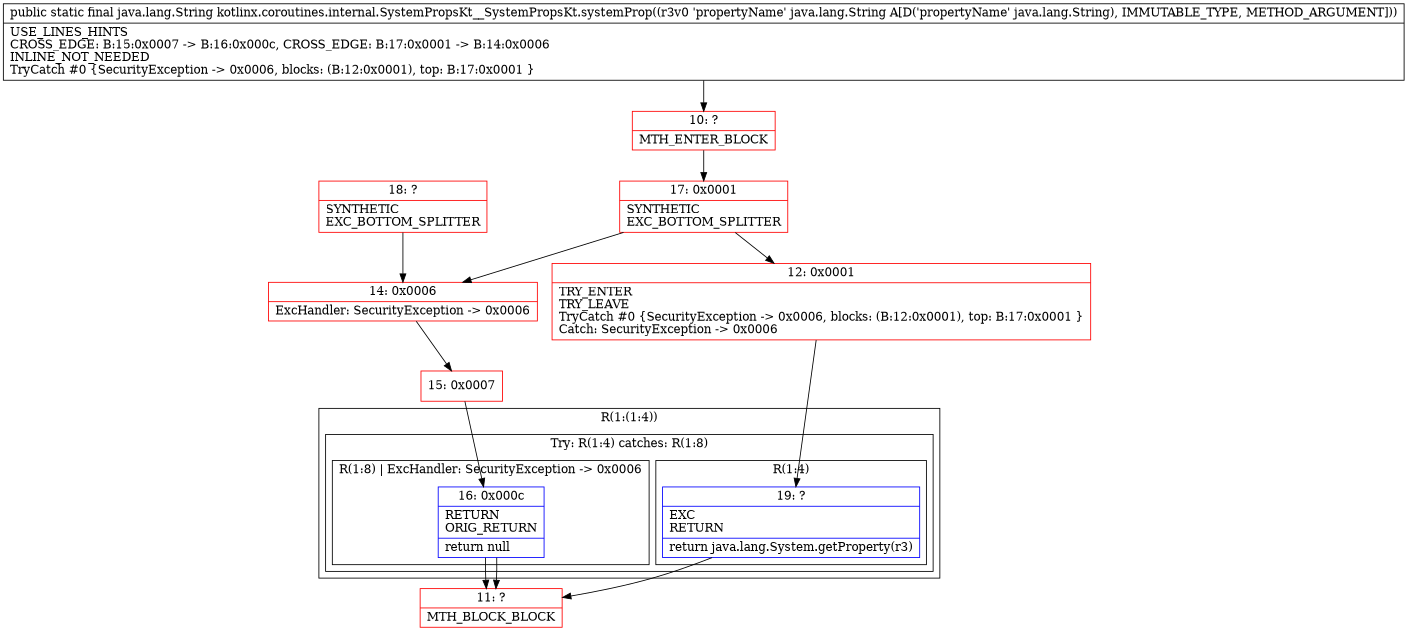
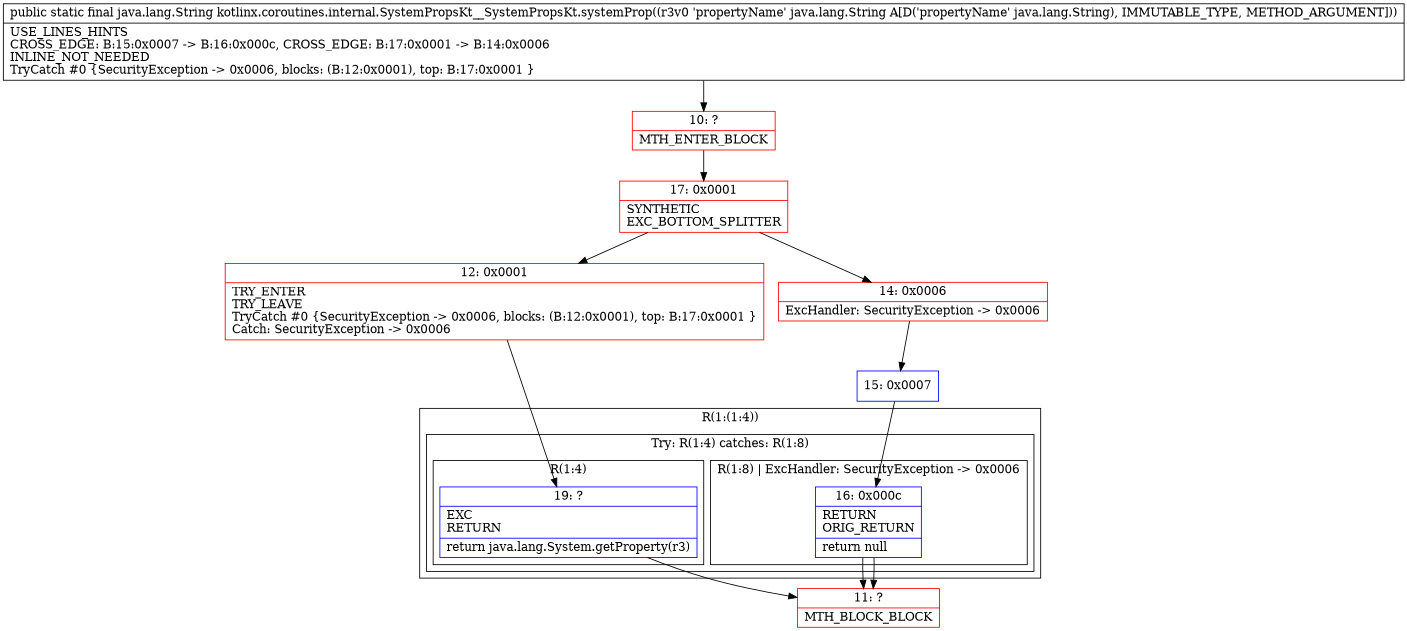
(403, 207) -> none
(462, 386) -> (898, 386)
